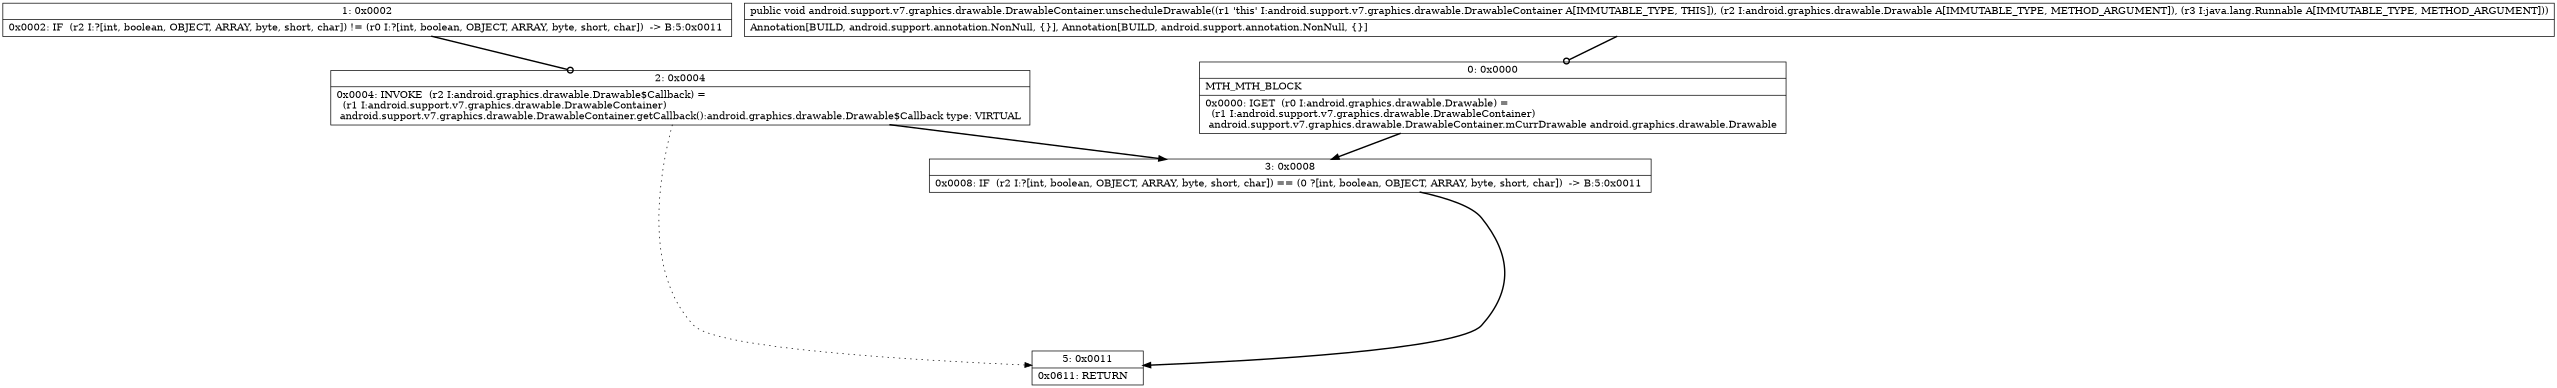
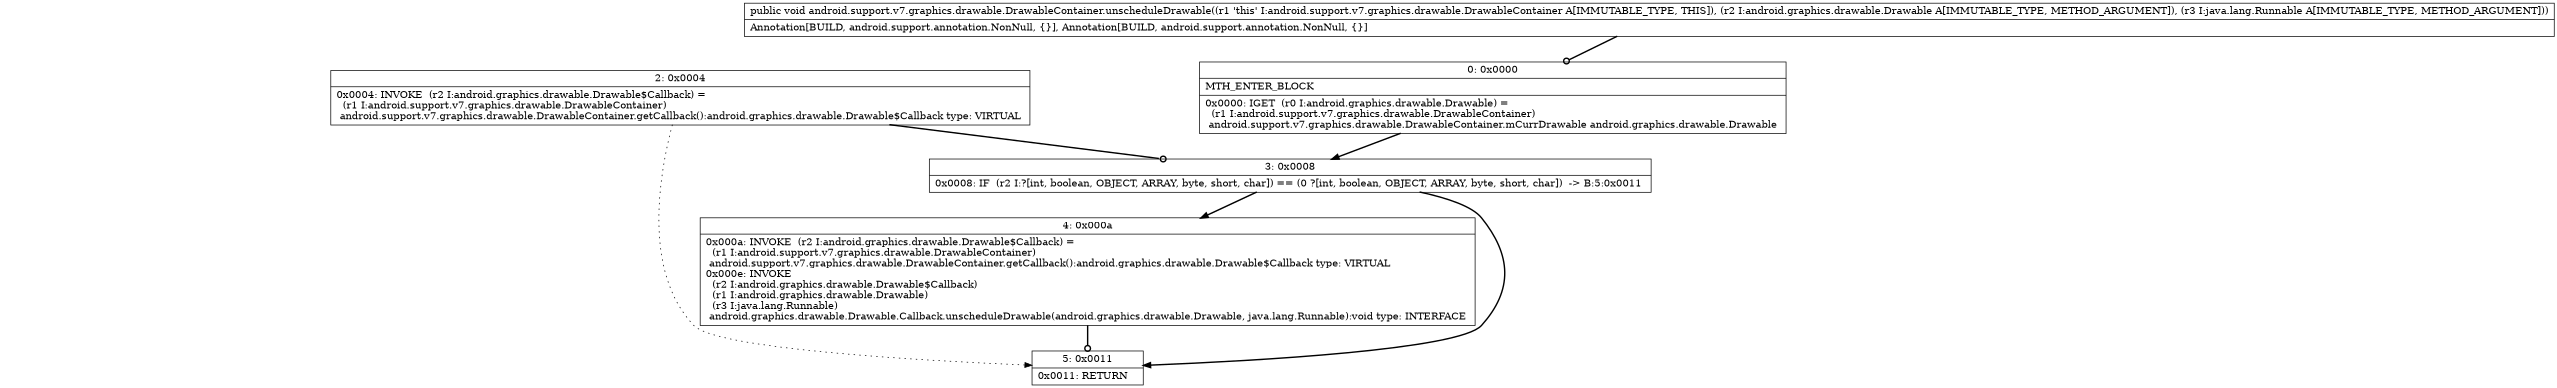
(367, 20) -> none
(1253, 86) -> (1260, 86)
(1024, 142) -> (1024, 142)
none -> (1088, 272)
(1088, 376) -> (1088, 376)
